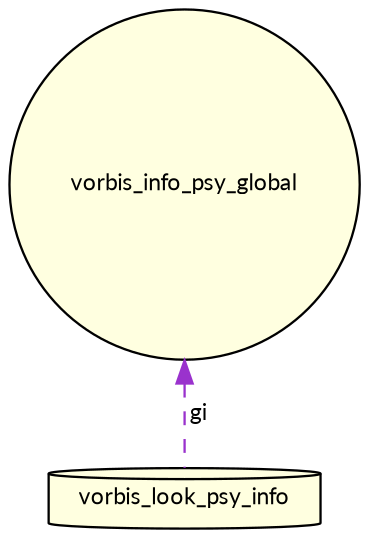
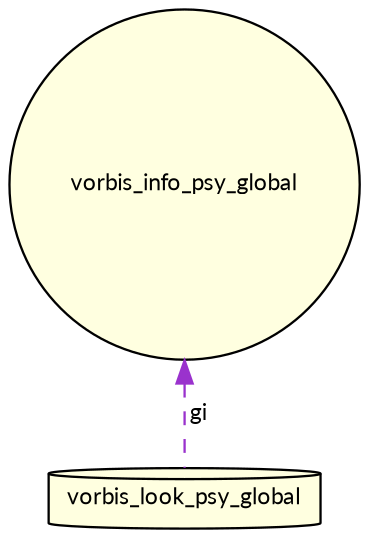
(185, 498) -> (185, 498)
